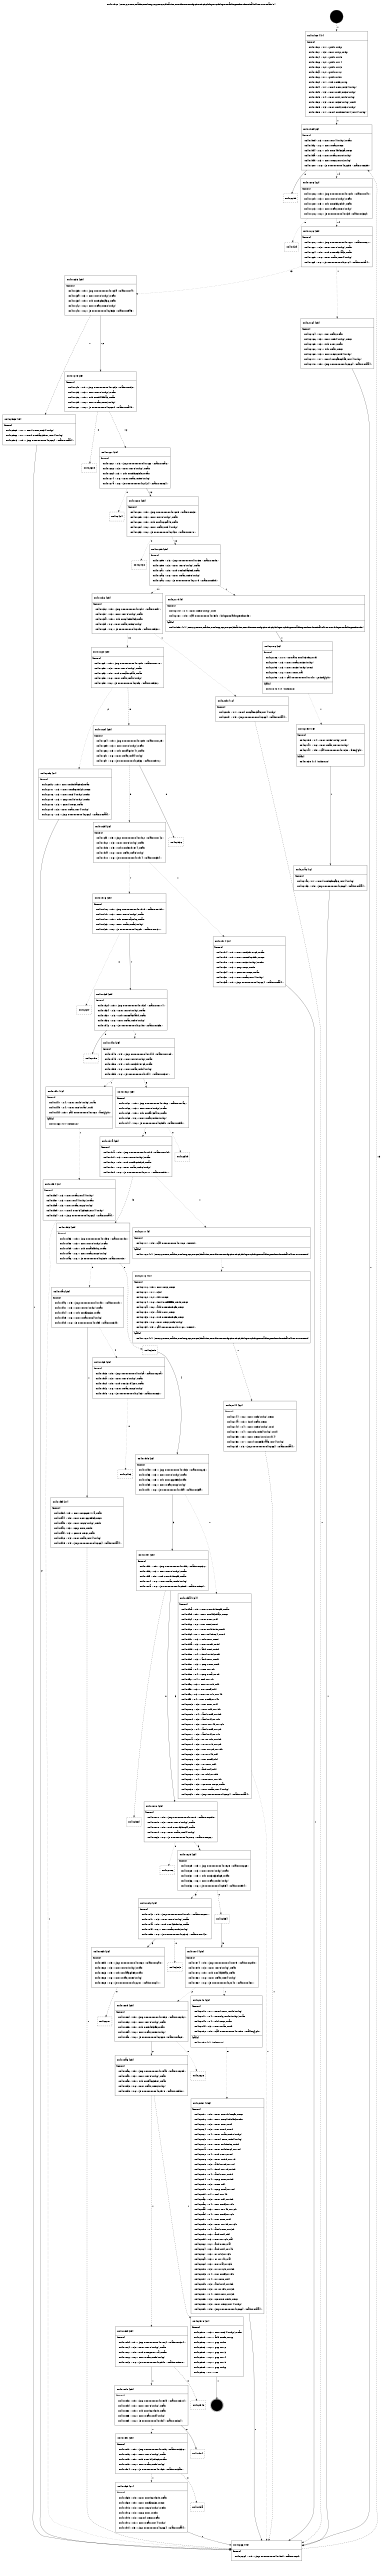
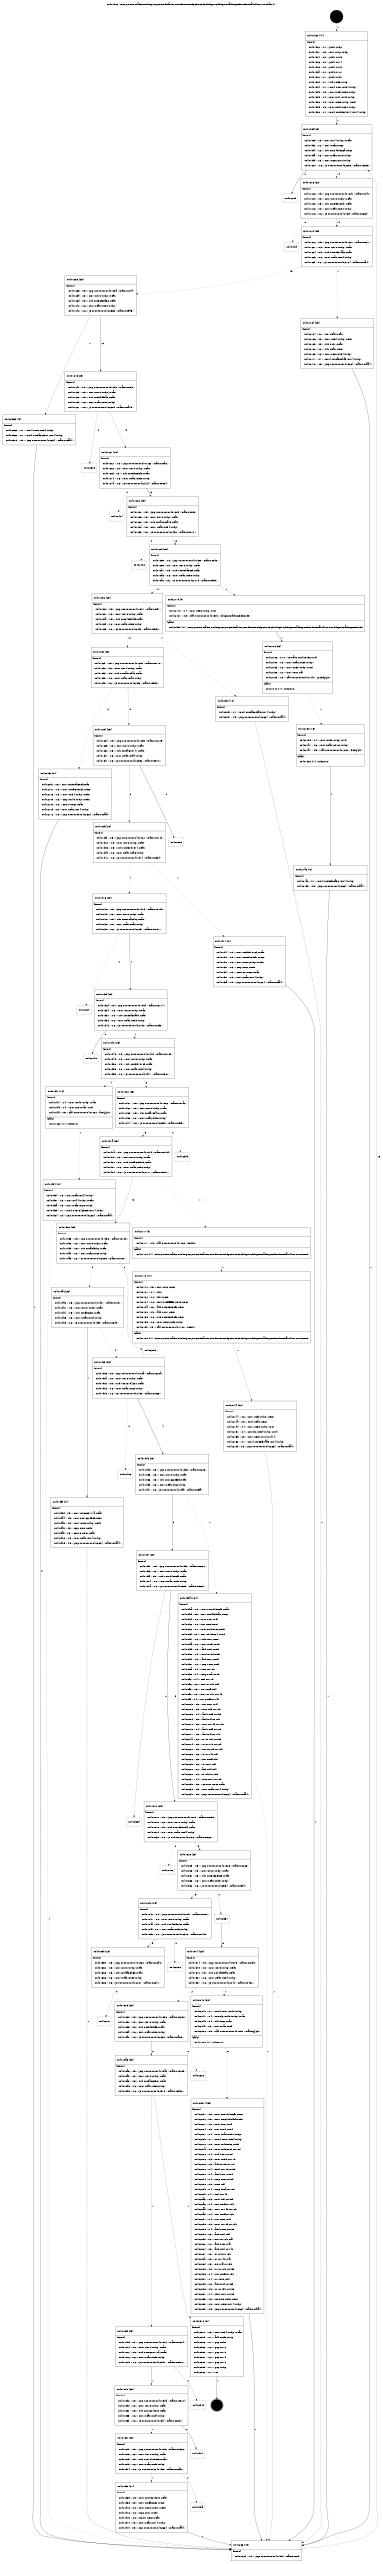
(180, 1399) -> (150, 1425)
